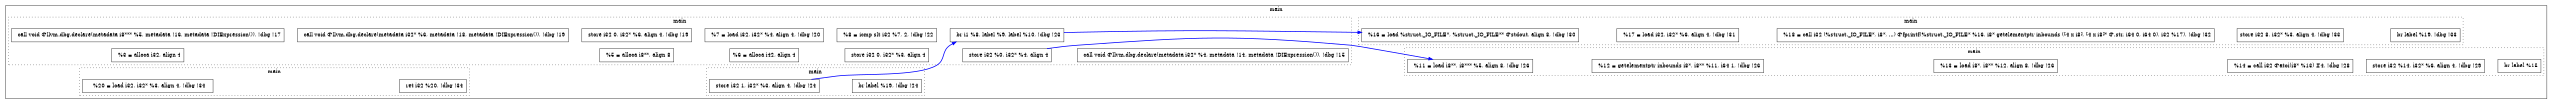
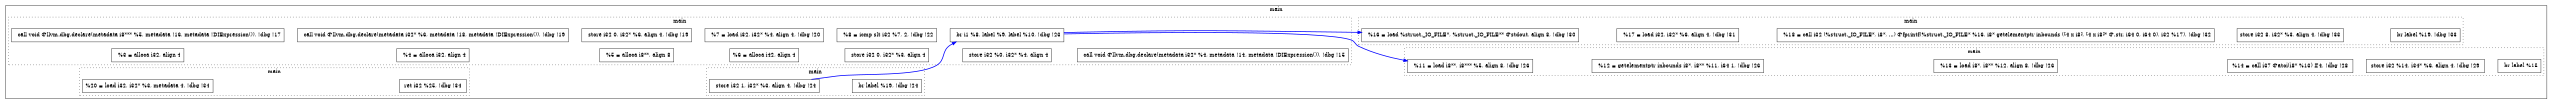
(1238, 38) -> (1280, 34)
none -> (433, 55)
(2290, 66) -> (2290, 66)
(2425, 66) -> (2425, 66)
(148, 86) -> (148, 86)
(433, 86) -> (433, 86)
